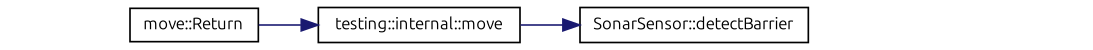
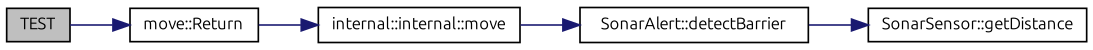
none -> (38, 25)
(419, 25) -> (419, 25)
(694, 25) -> (694, 25)
none -> (978, 25)
